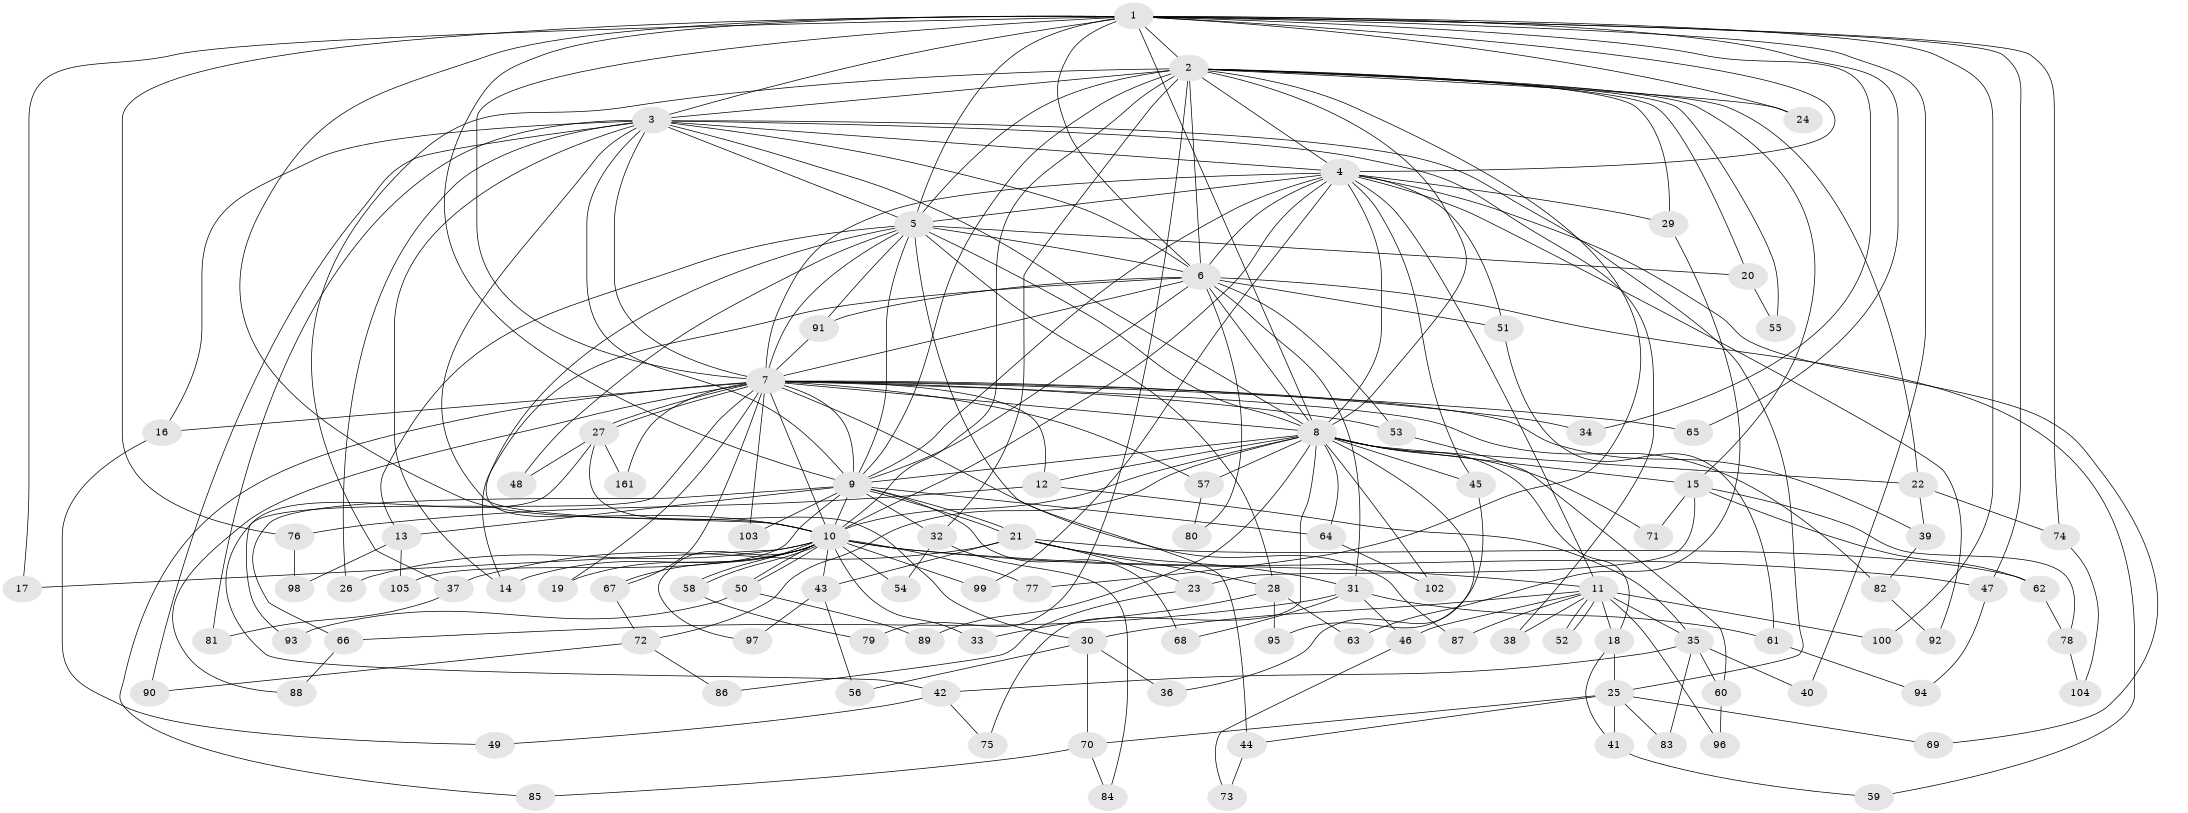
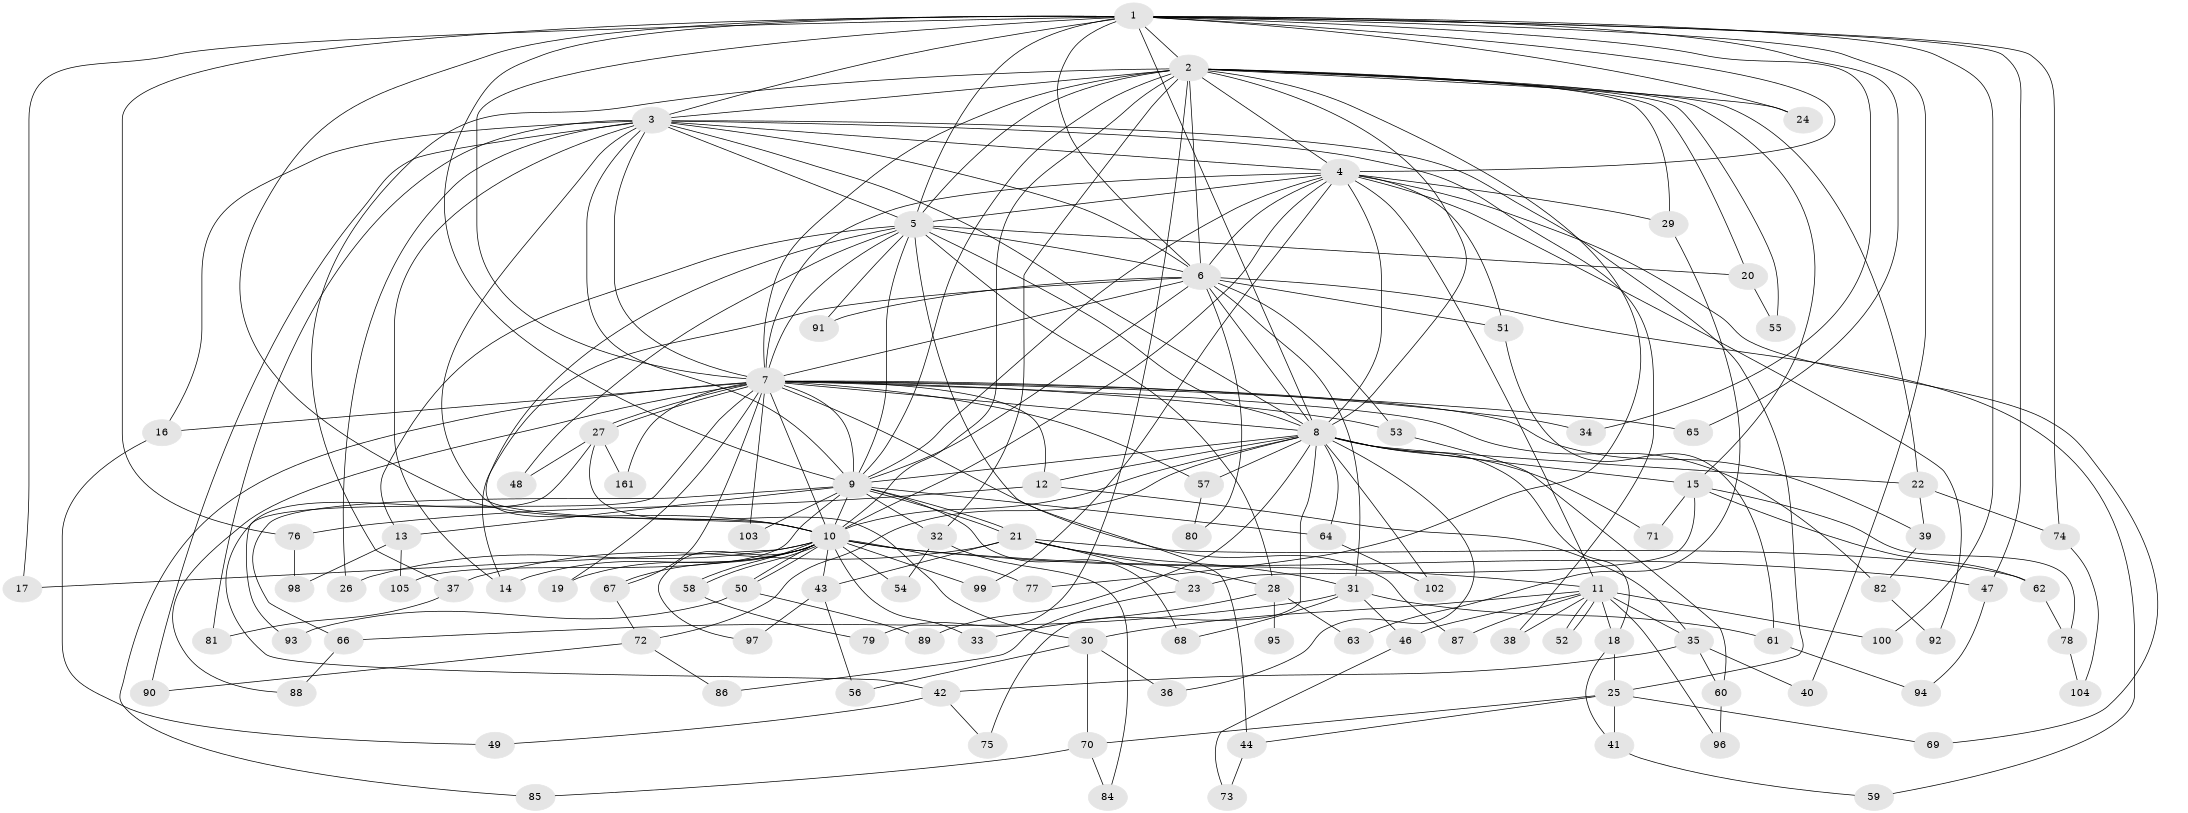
(792, 355) -> (908, 151)
(1476, 485) -> none
(1667, 745) -> none
